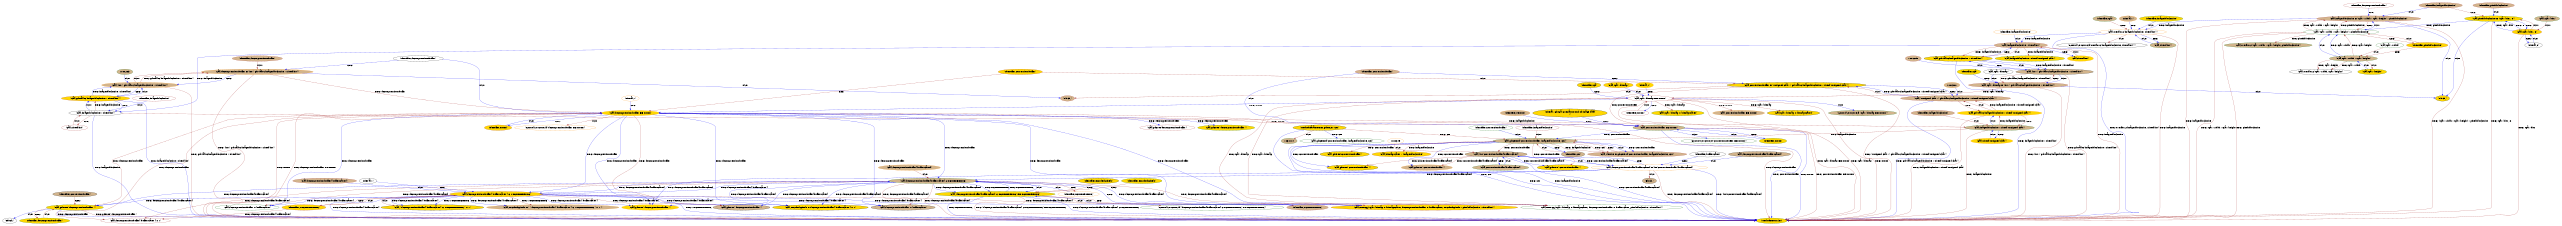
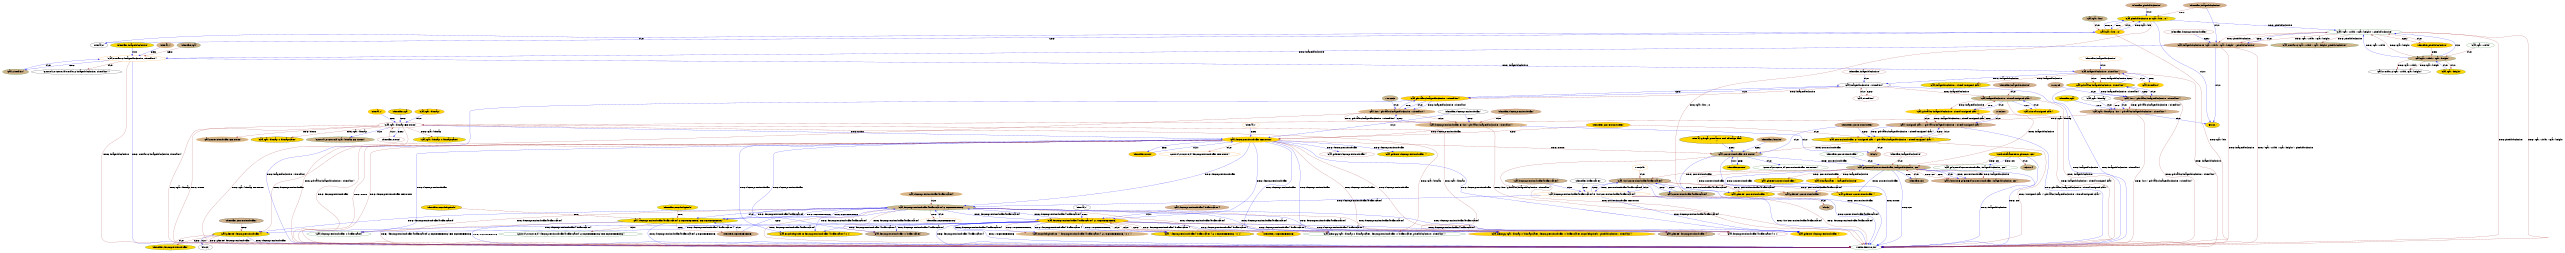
(229, 214) -> (1426, 231)
(2255, 216) -> (1876, 61)
(1772, 221) -> (1866, 247)
